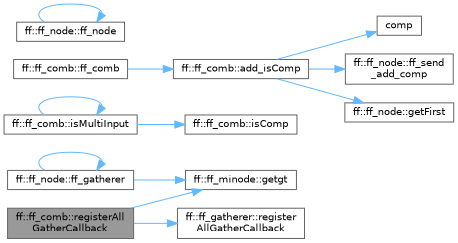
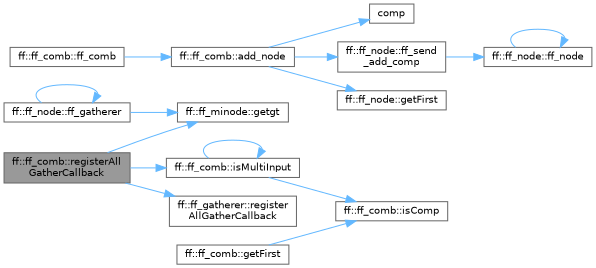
none -> (460, 57)
(241, 69) -> (233, 57)
none -> (143, 168)
none -> (233, 255)
